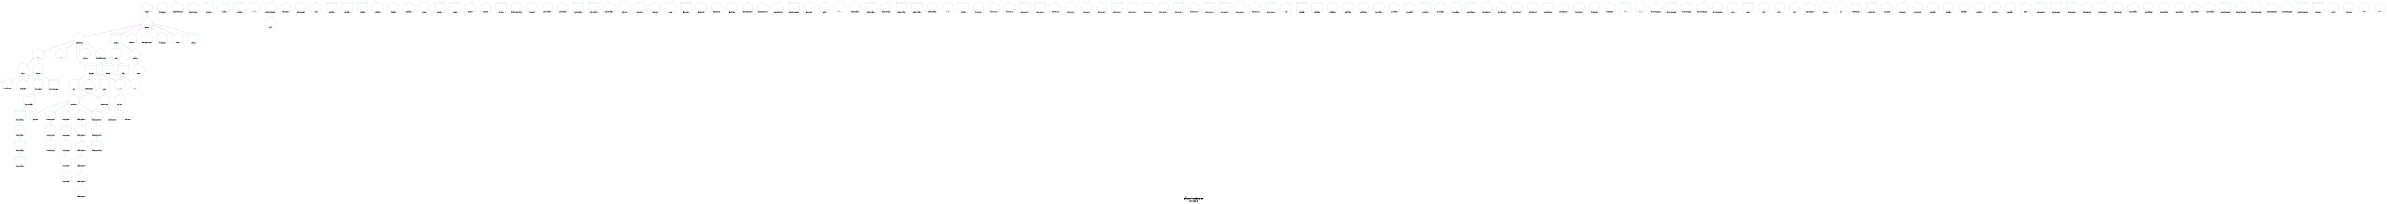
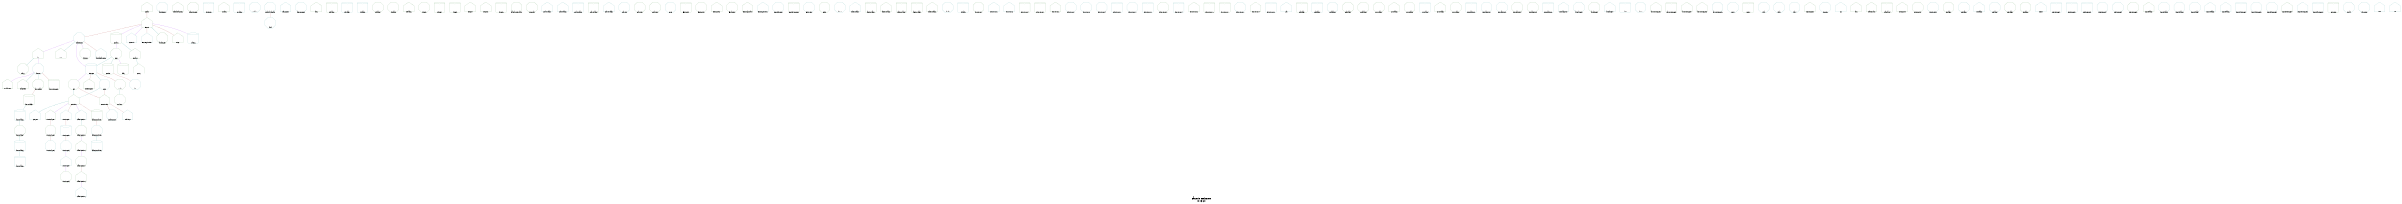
none -> (1856, 7)
